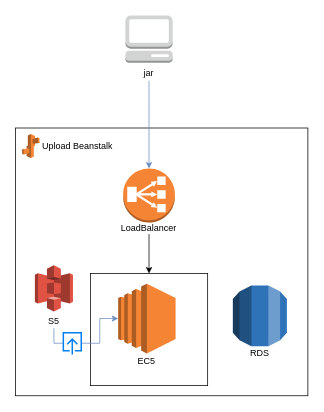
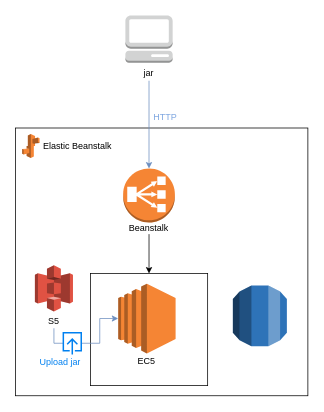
none -> (165, 117)
(78, 146) -> (78, 146)
(149, 228) -> (149, 228)
(260, 354) -> none
none -> (60, 362)
